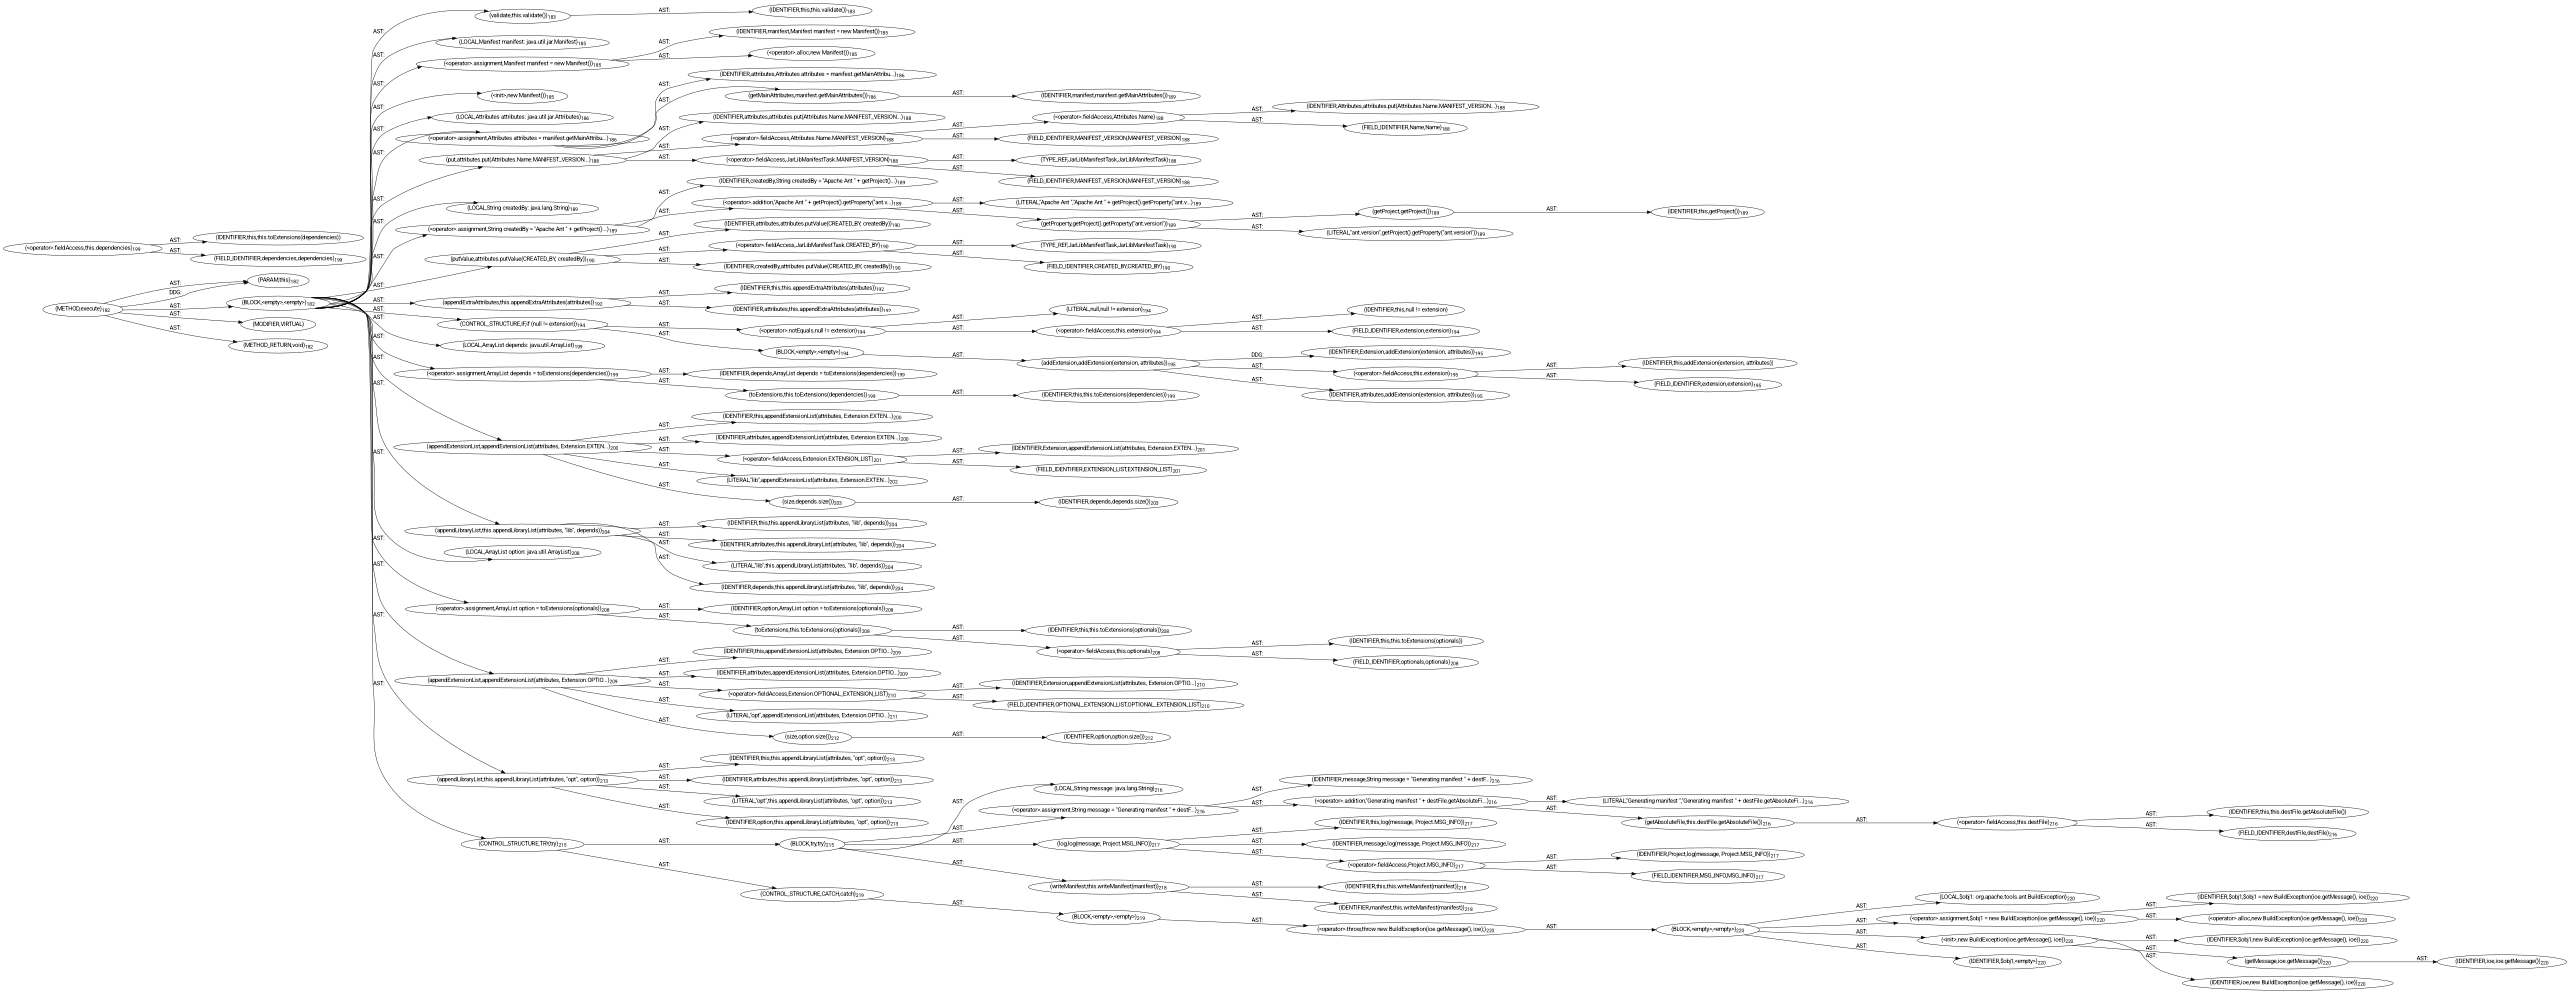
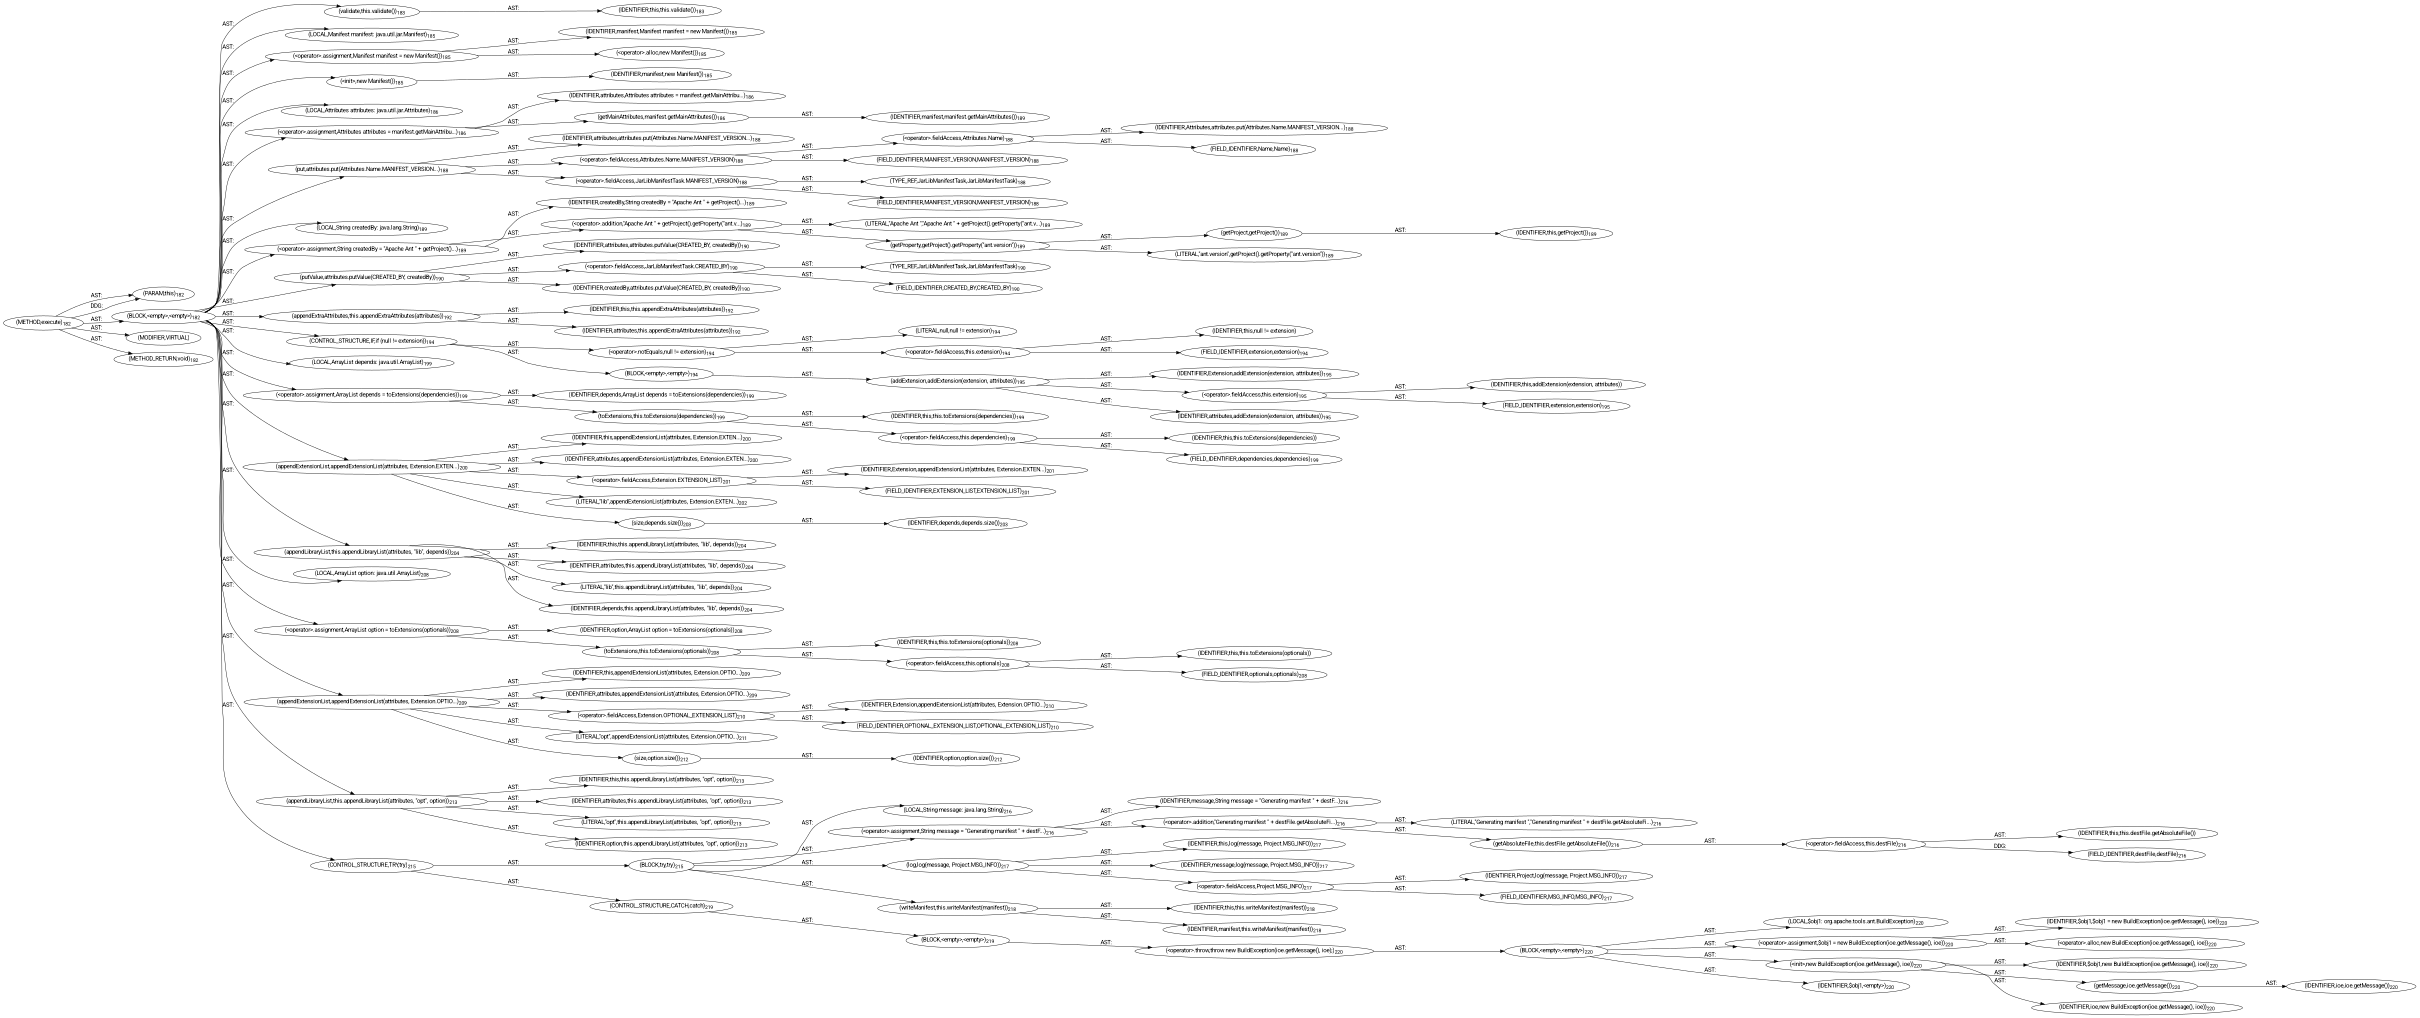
none -> (661, 75)
(1258, 355) -> (1107, 375)
none -> (809, 427)
(2152, 825) -> (2001, 846)
